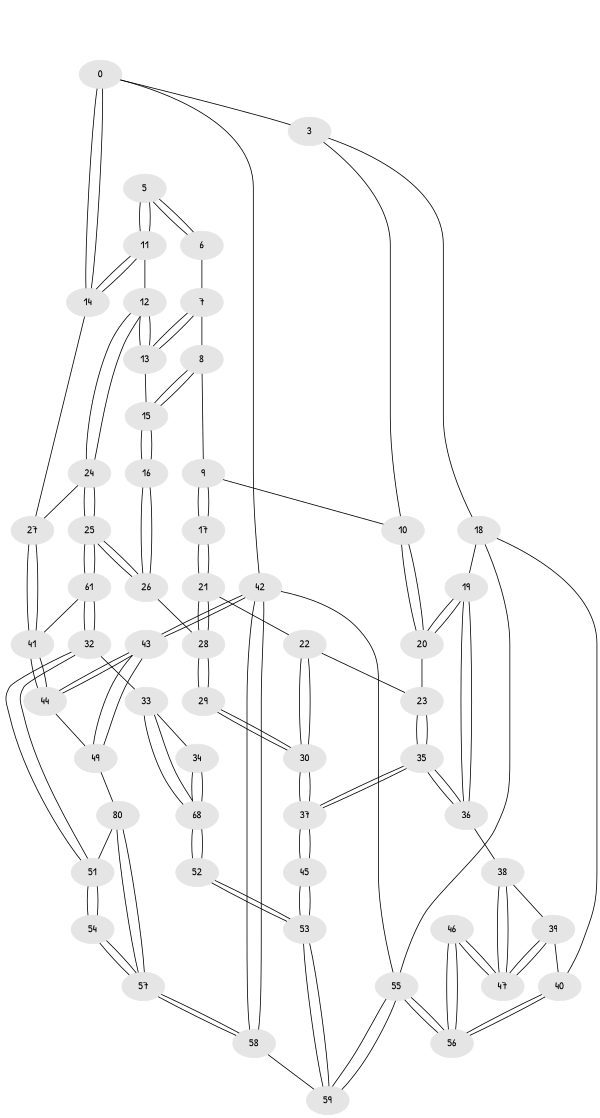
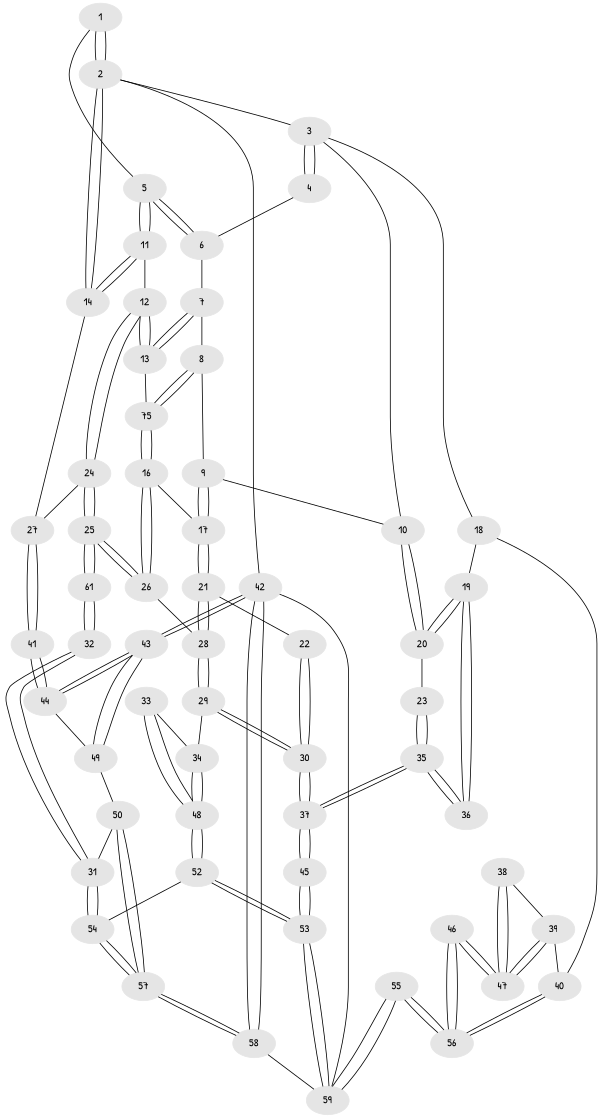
none -> (101, 17)
(101, 74) -> (101, 74)
none -> (310, 188)
(146, 416) -> (146, 416)
none -> (175, 502)
(61, 616) -> none
(363, 673) -> none
(122, 677) -> none
none -> (200, 730)
(378, 755) -> (348, 825)
(510, 773) -> none
(118, 815) -> (118, 815)
(197, 815) -> (197, 815)
(482, 840) -> none
(93, 872) -> (93, 872)
none -> (145, 901)
